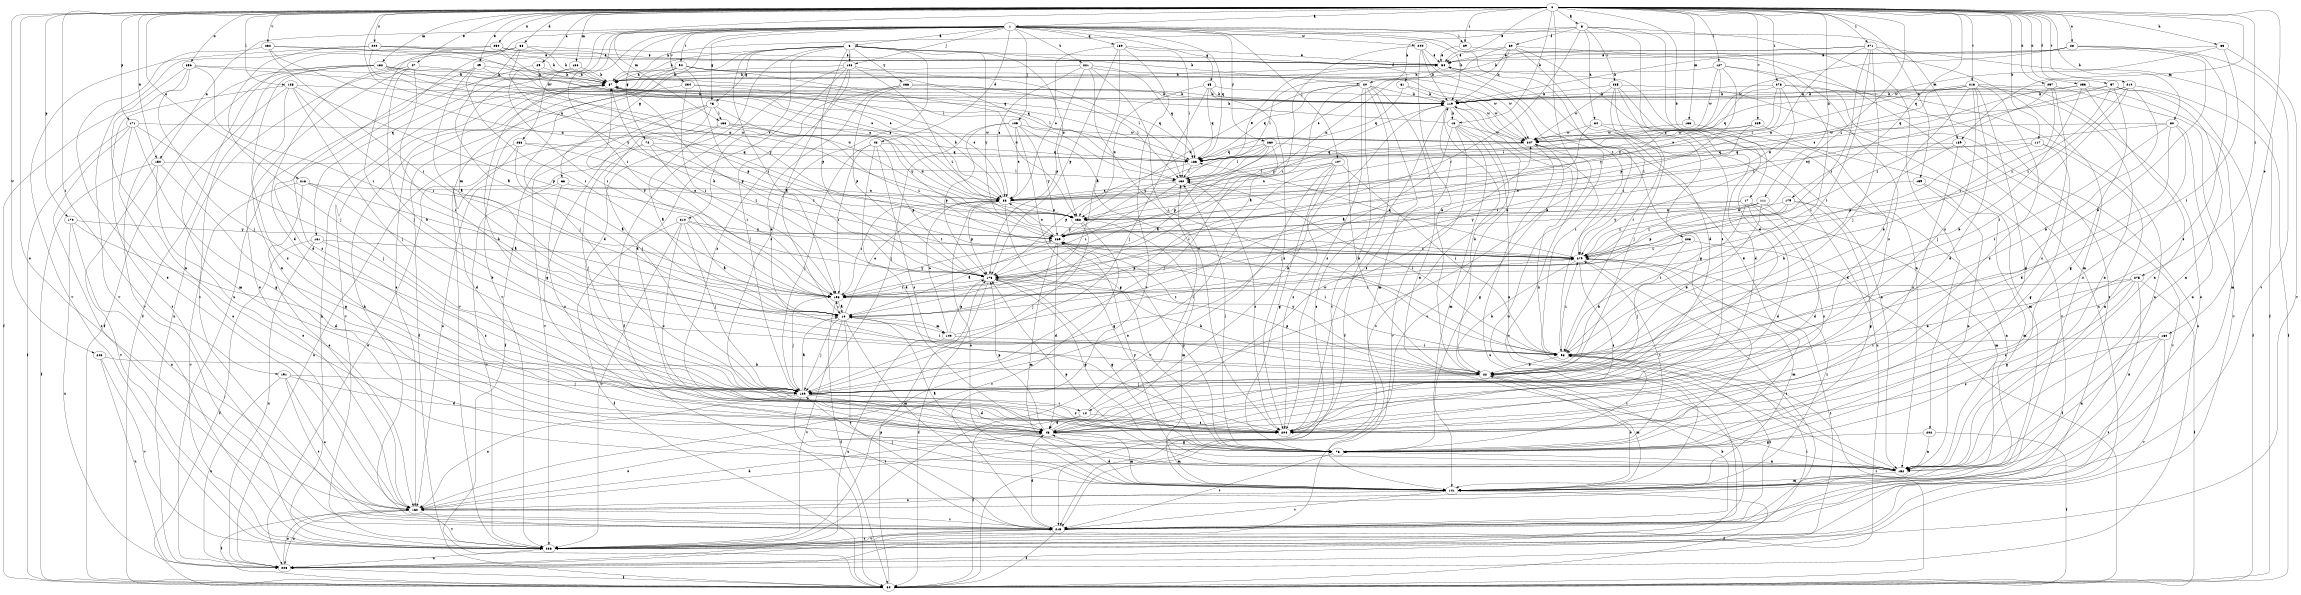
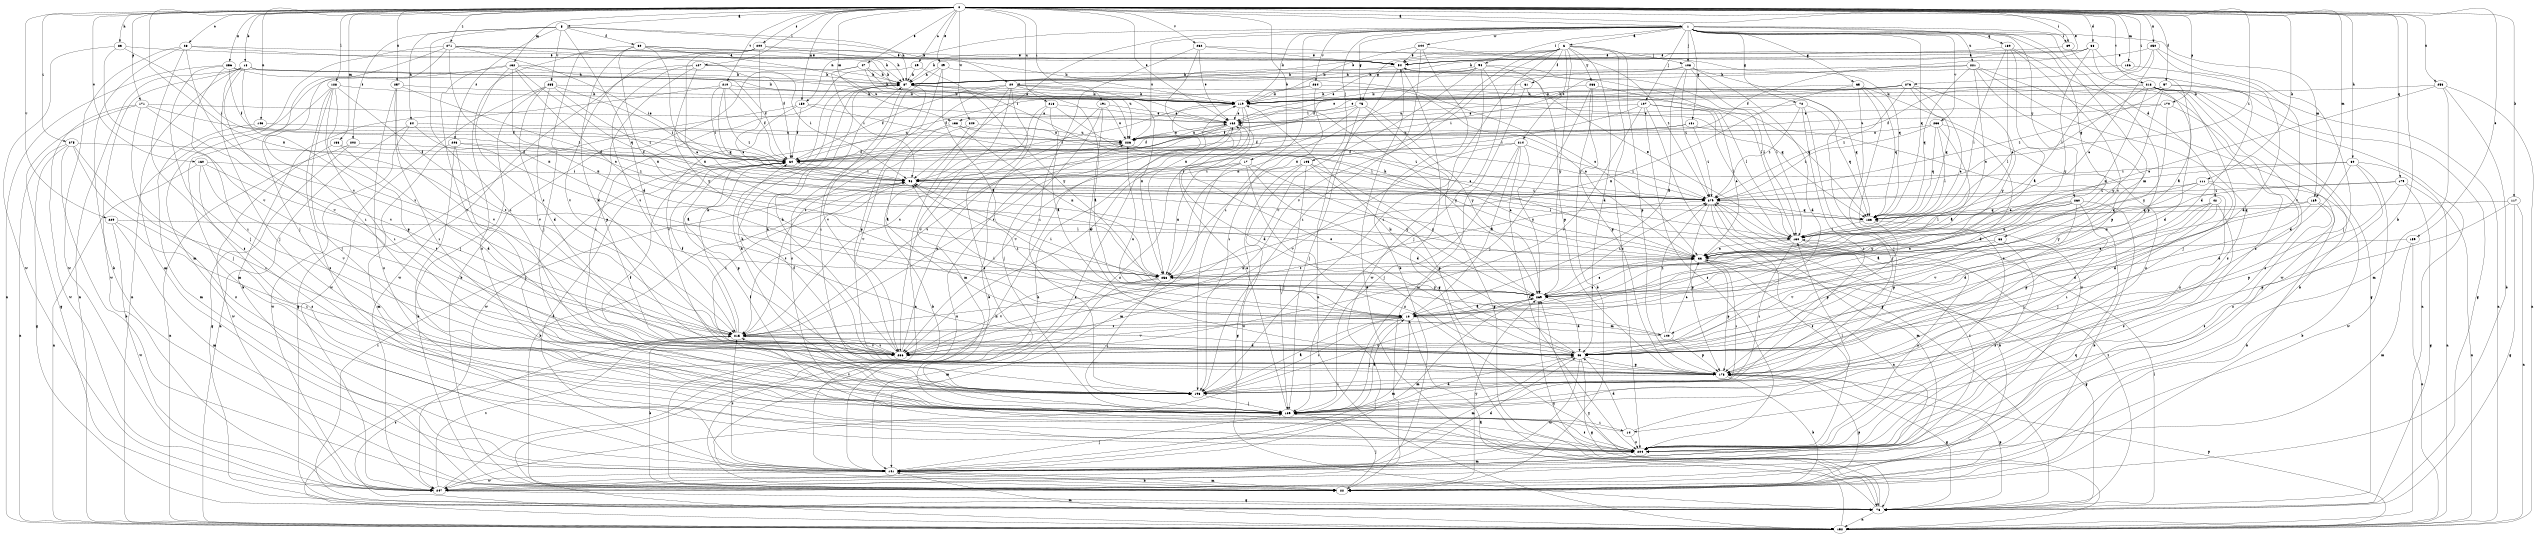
(1451, 113) -> (815, 83)
none -> (260, 123)
none -> (518, 154)
(645, 191) -> (743, 239)
none -> (1929, 209)
none -> (2027, 287)
none -> (525, 388)
